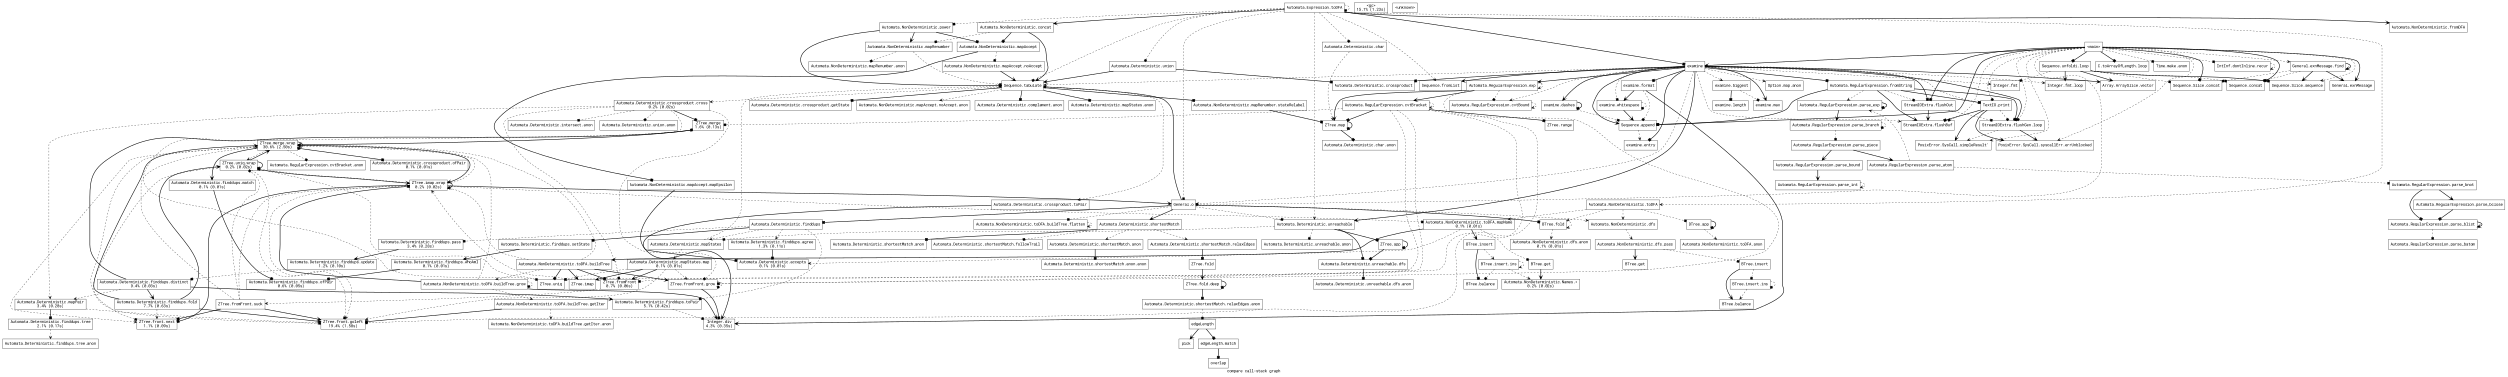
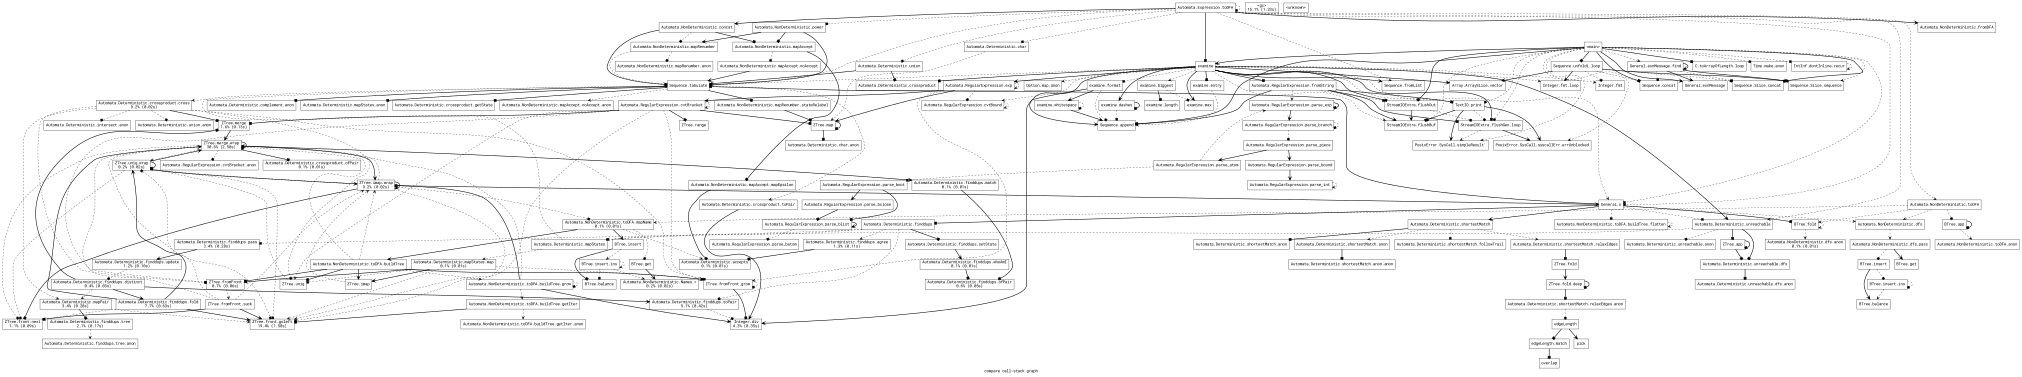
(1642, 72) -> none
(1670, 75) -> (1160, 74)
(1035, 119) -> (491, 116)
(1639, 134) -> (1177, 123)
(69, 231) -> (49, 178)
